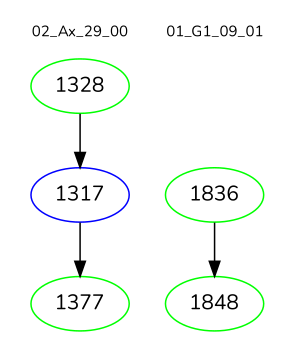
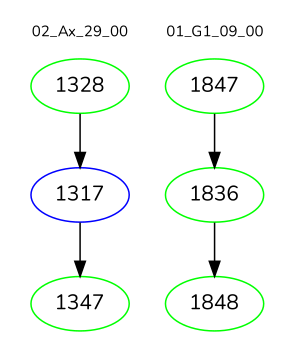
(215, 32) -> (215, 32)
none -> (215, 86)
(80, 304) -> (80, 304)
